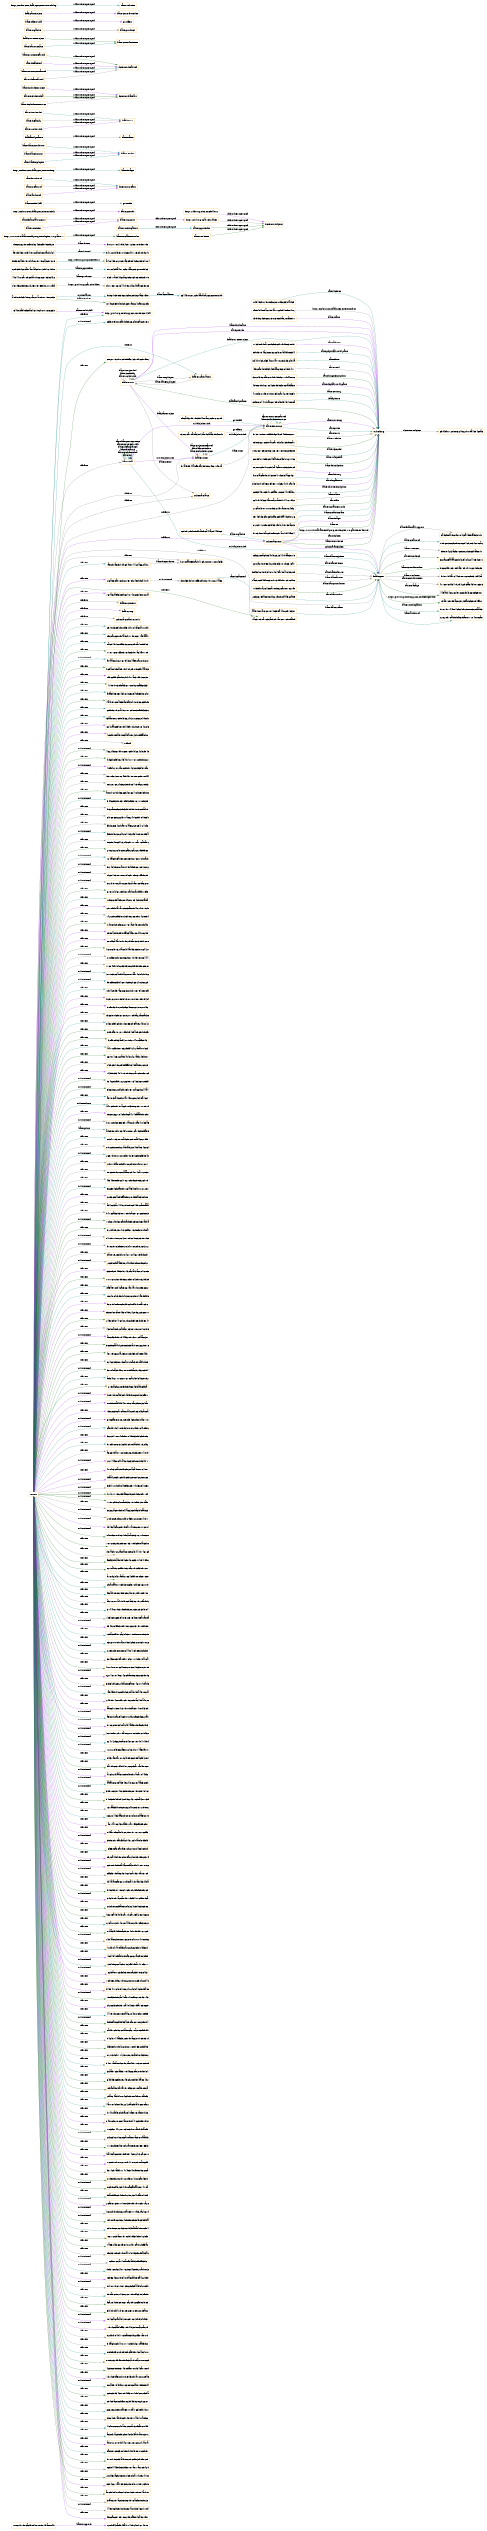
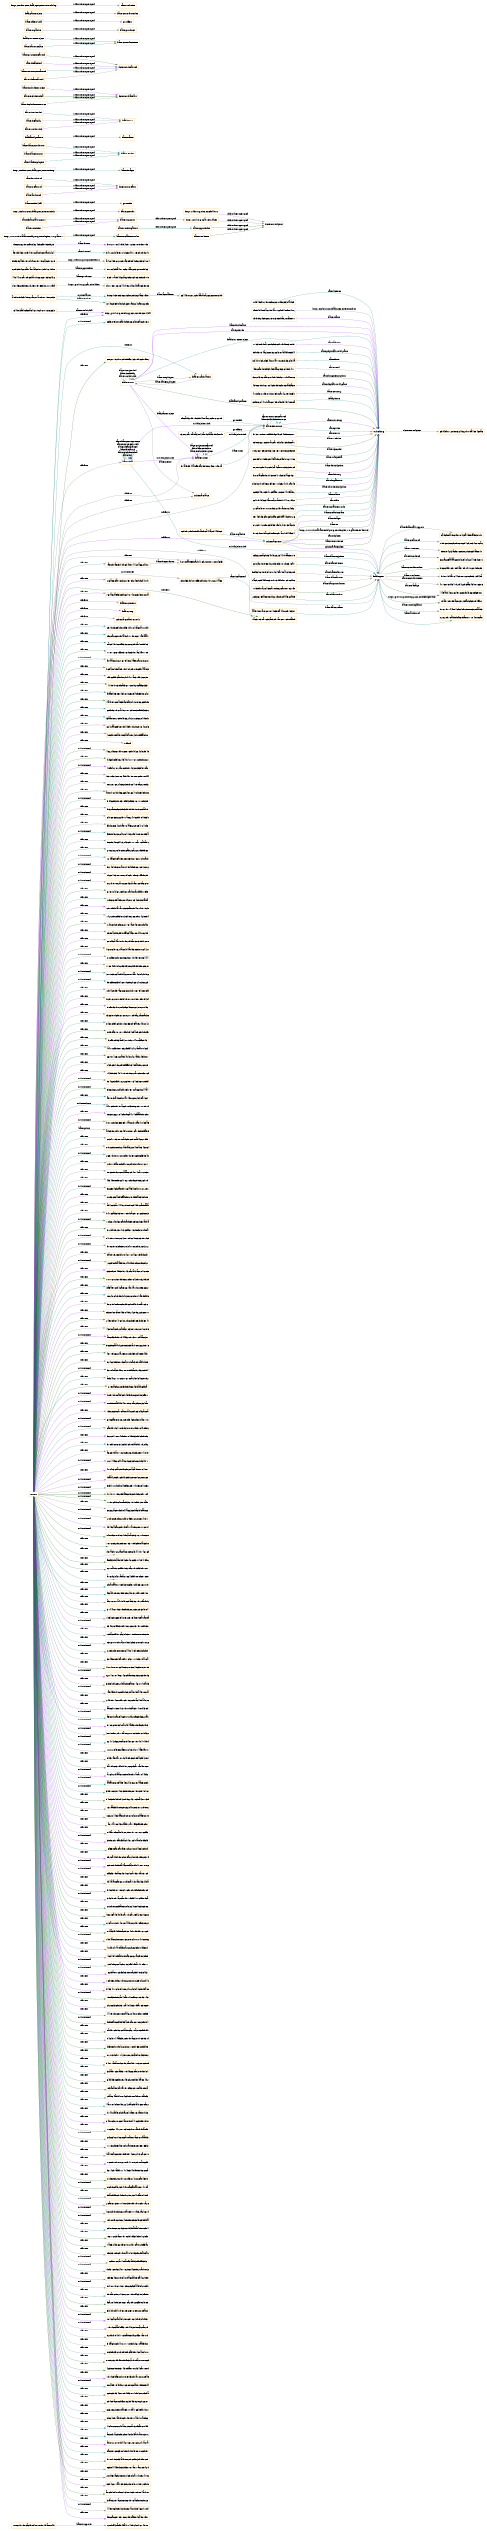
(164, 581) -> (39, 978)
